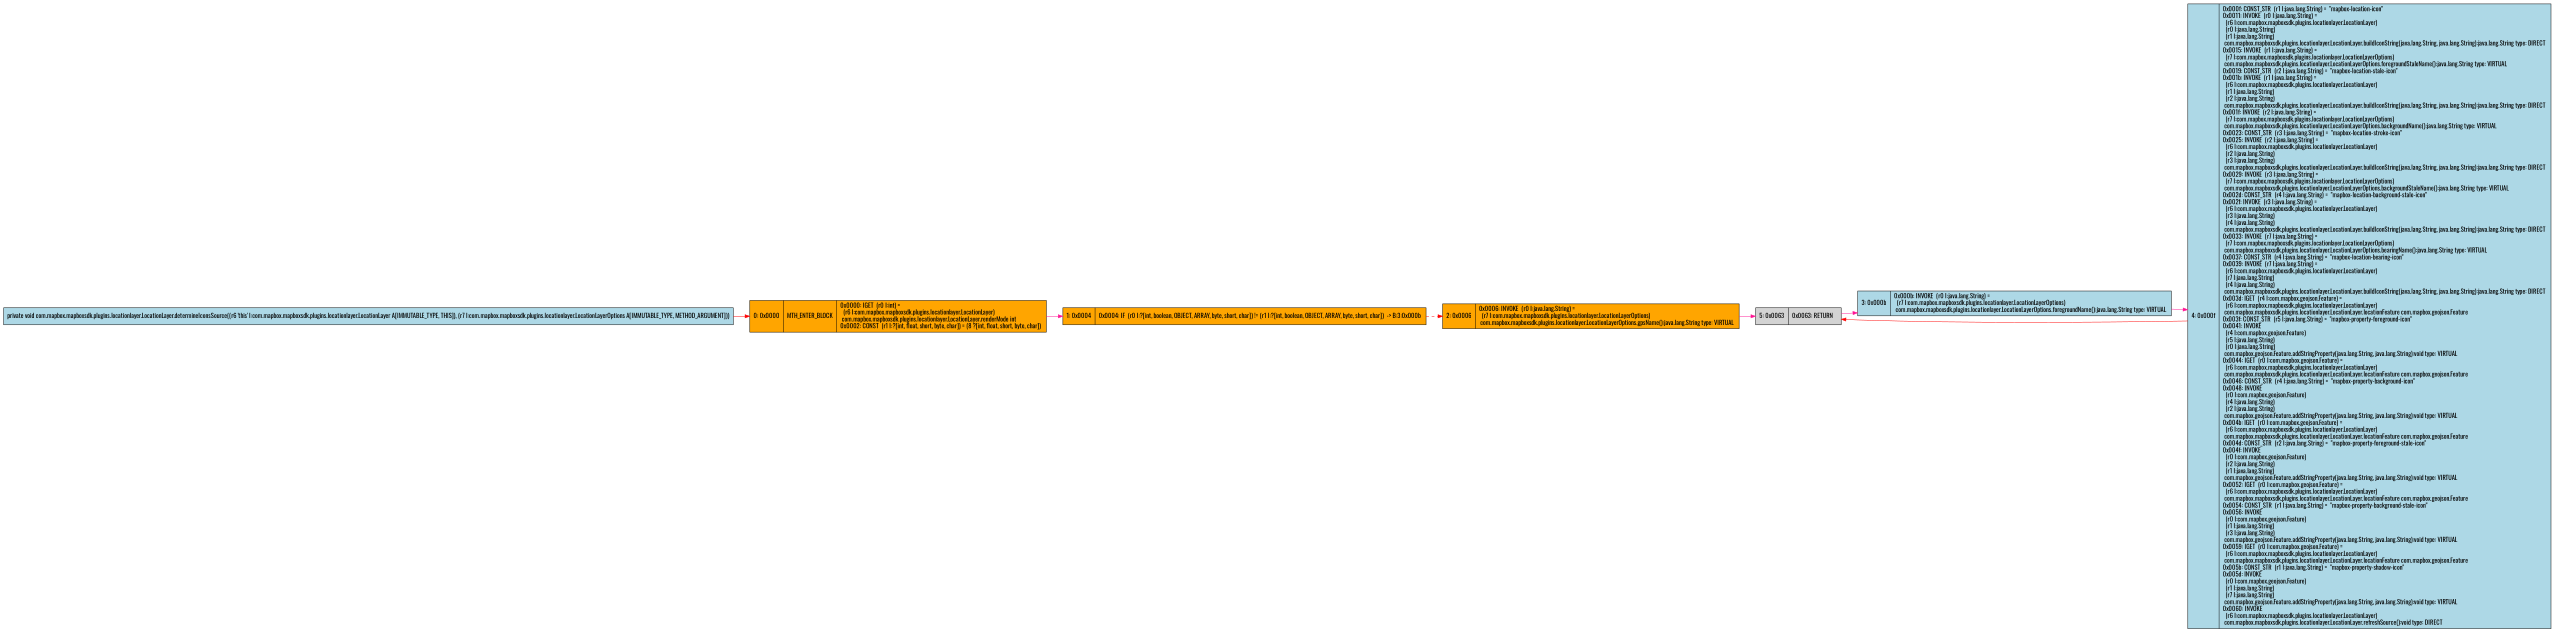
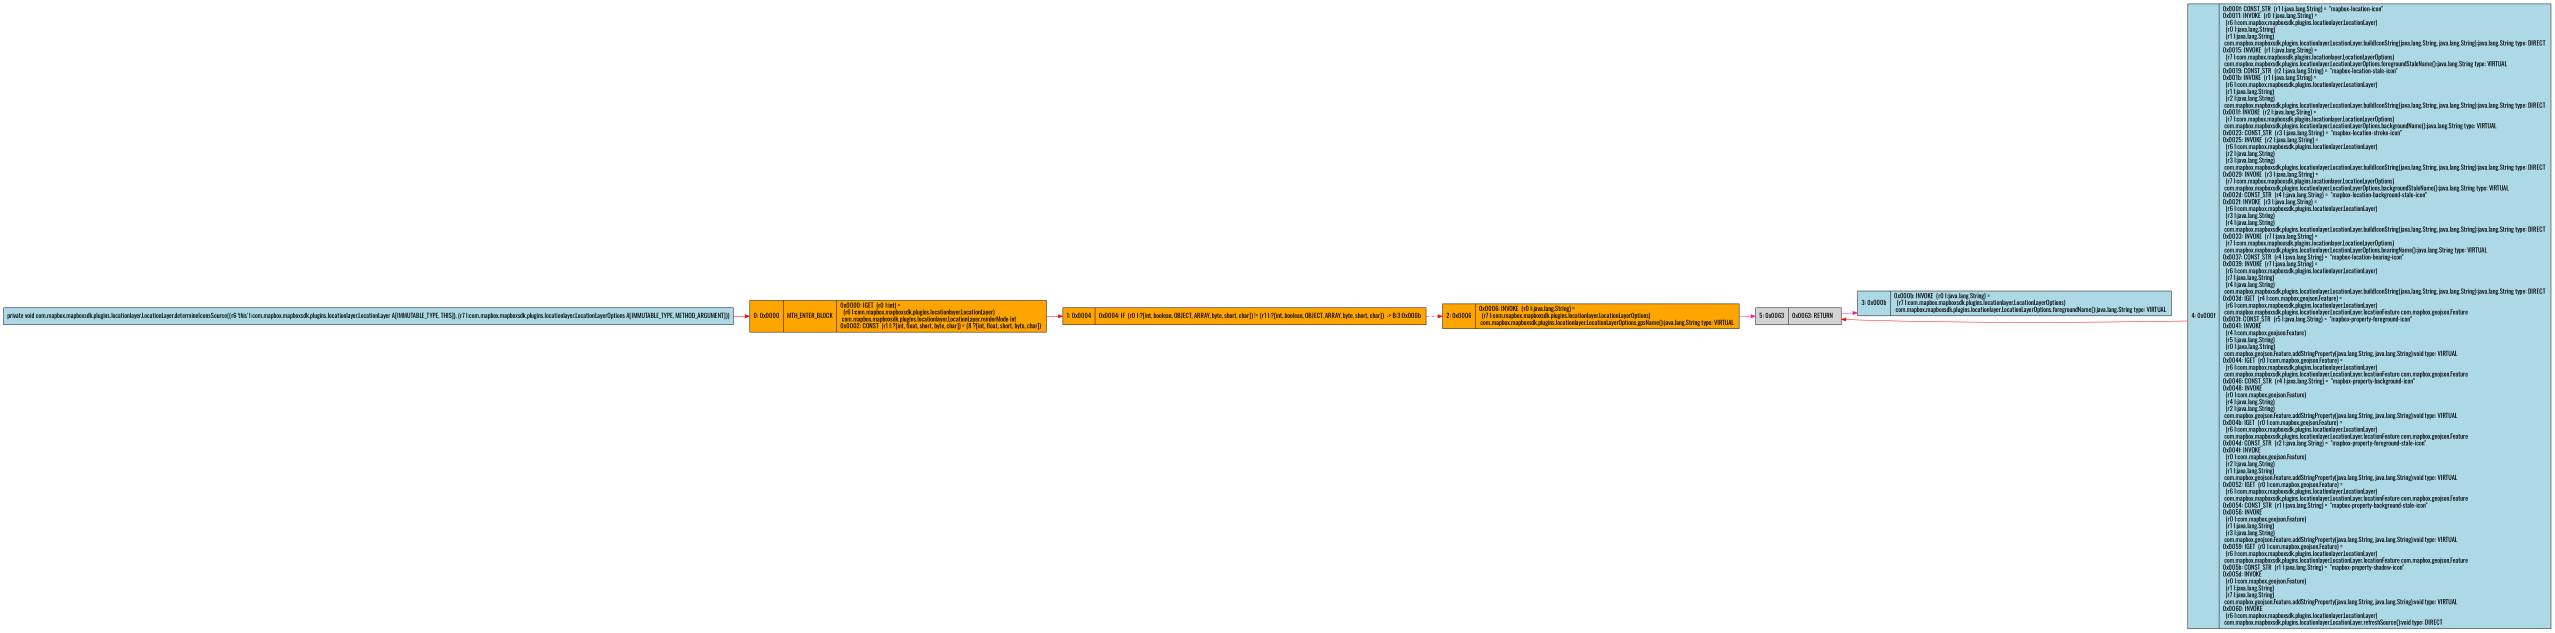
(2177, 309) -> none
(1052, 316) -> (1052, 316)
